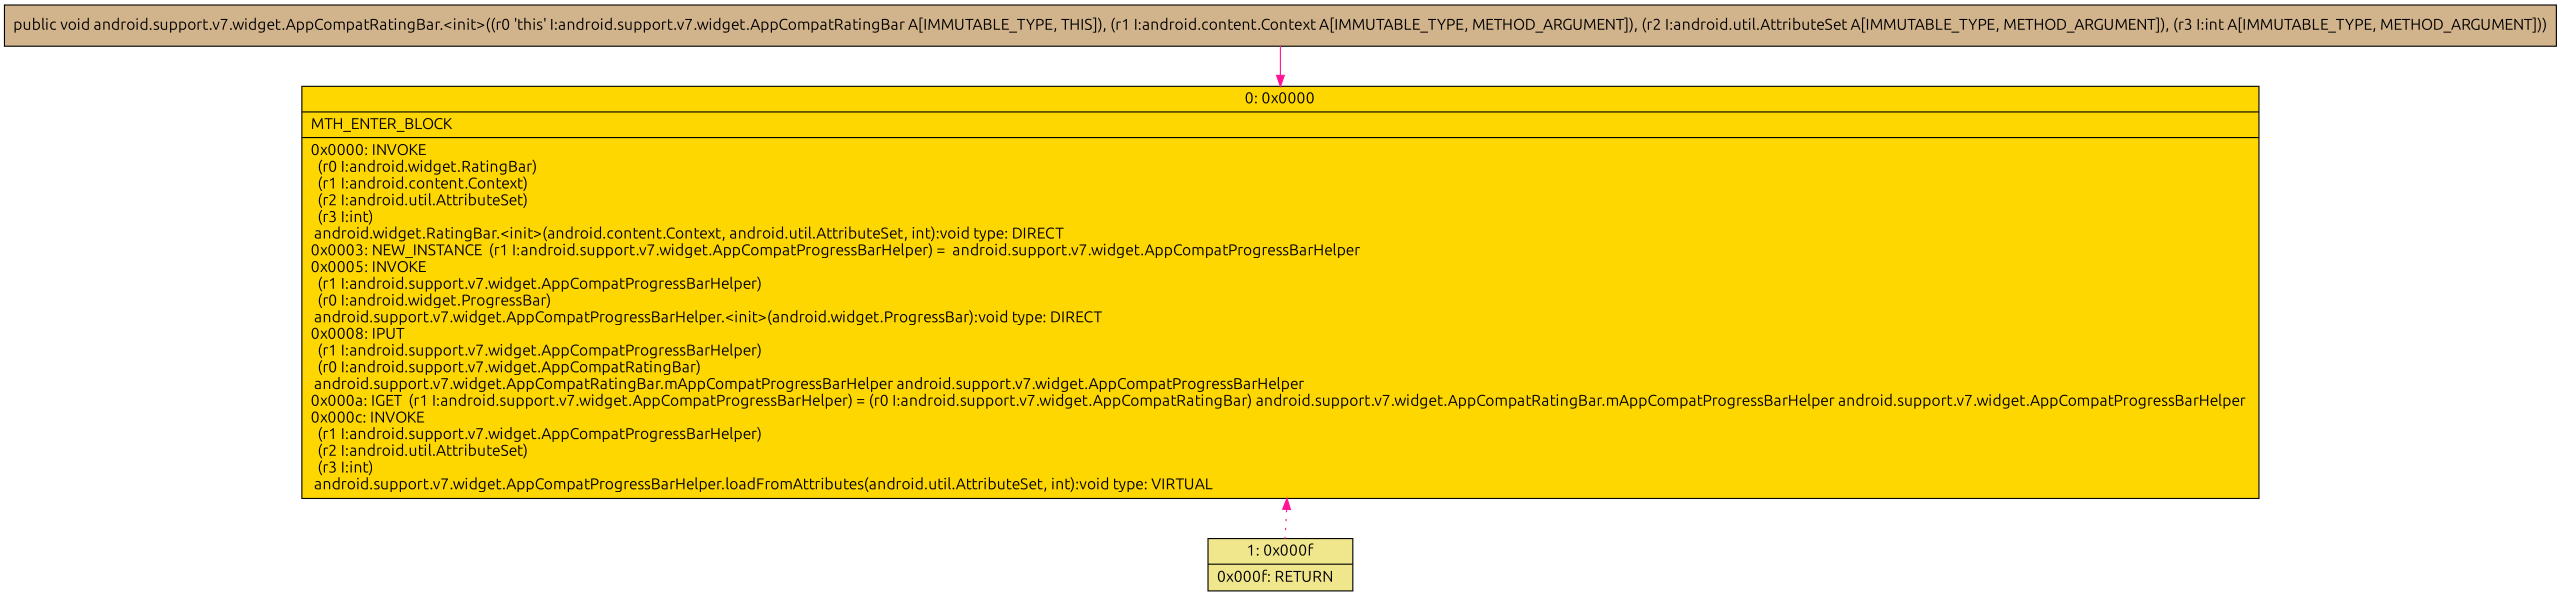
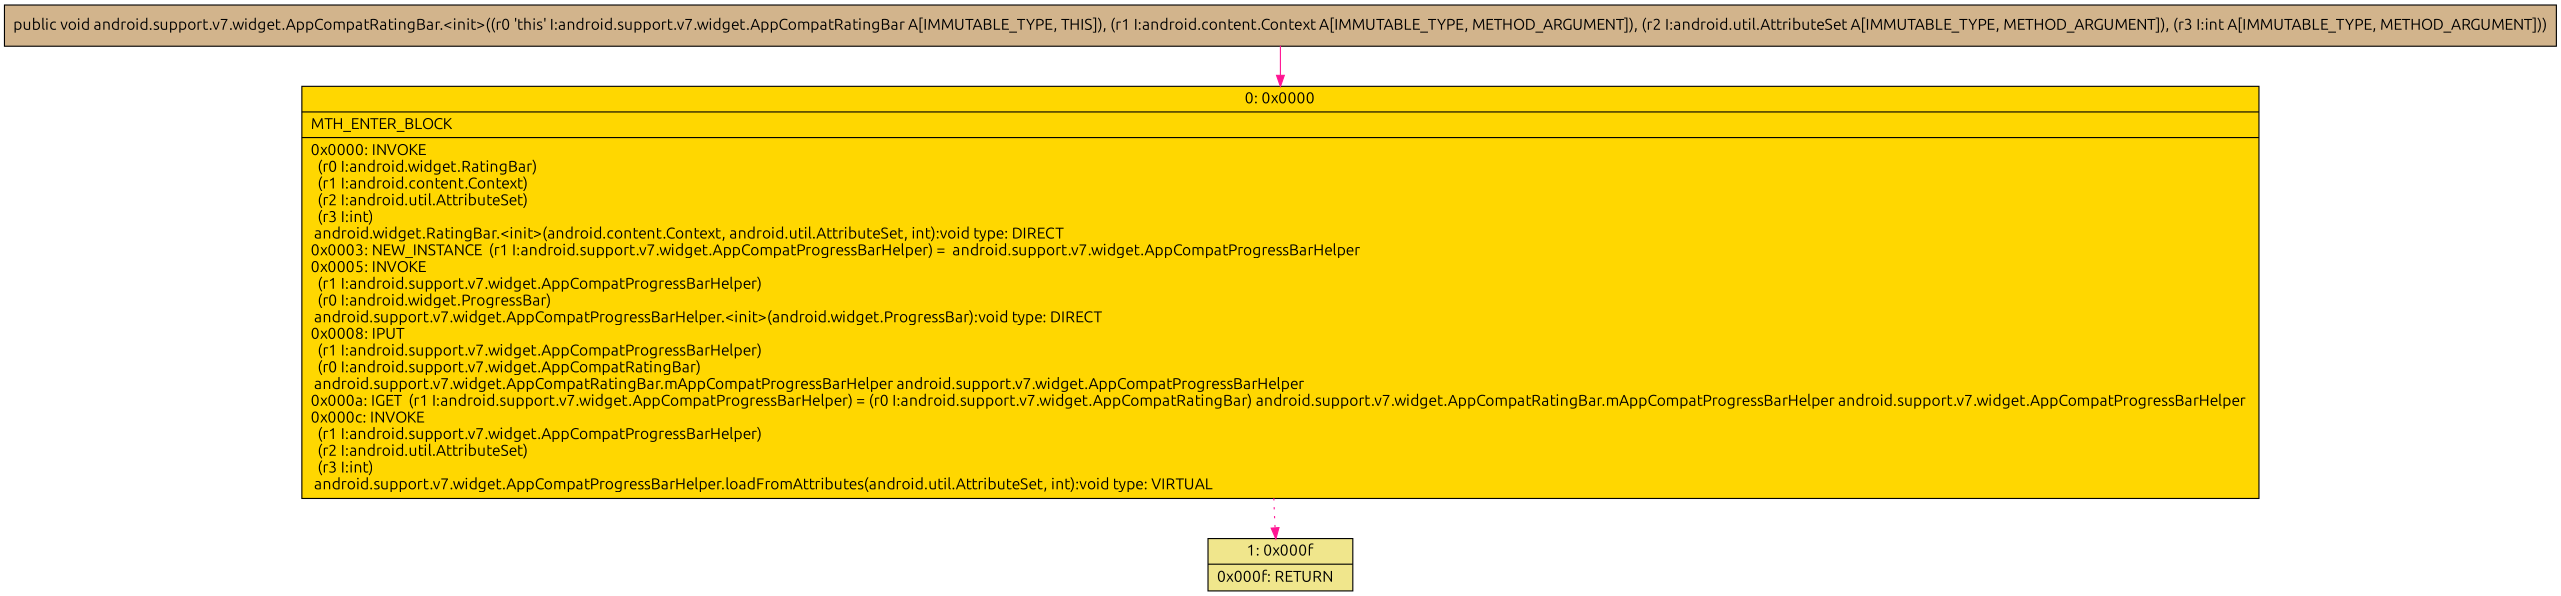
(1286, 524) -> (1274, 513)
